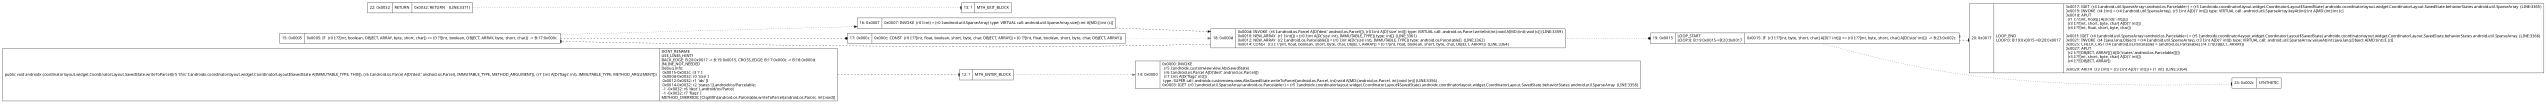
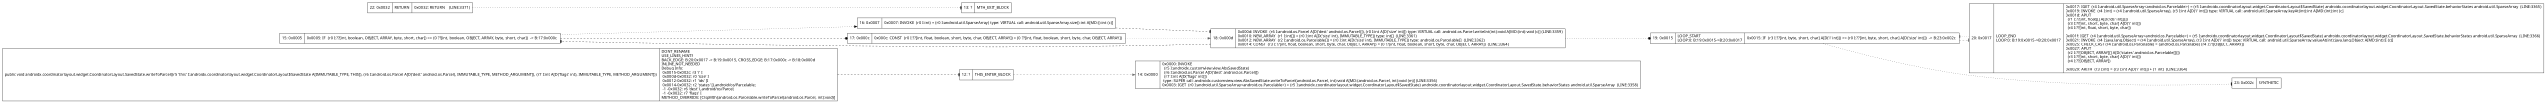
(1162, 30) -> (1162, 30)
(1963, 40) -> (1963, 40)
(993, 75) -> (993, 75)
